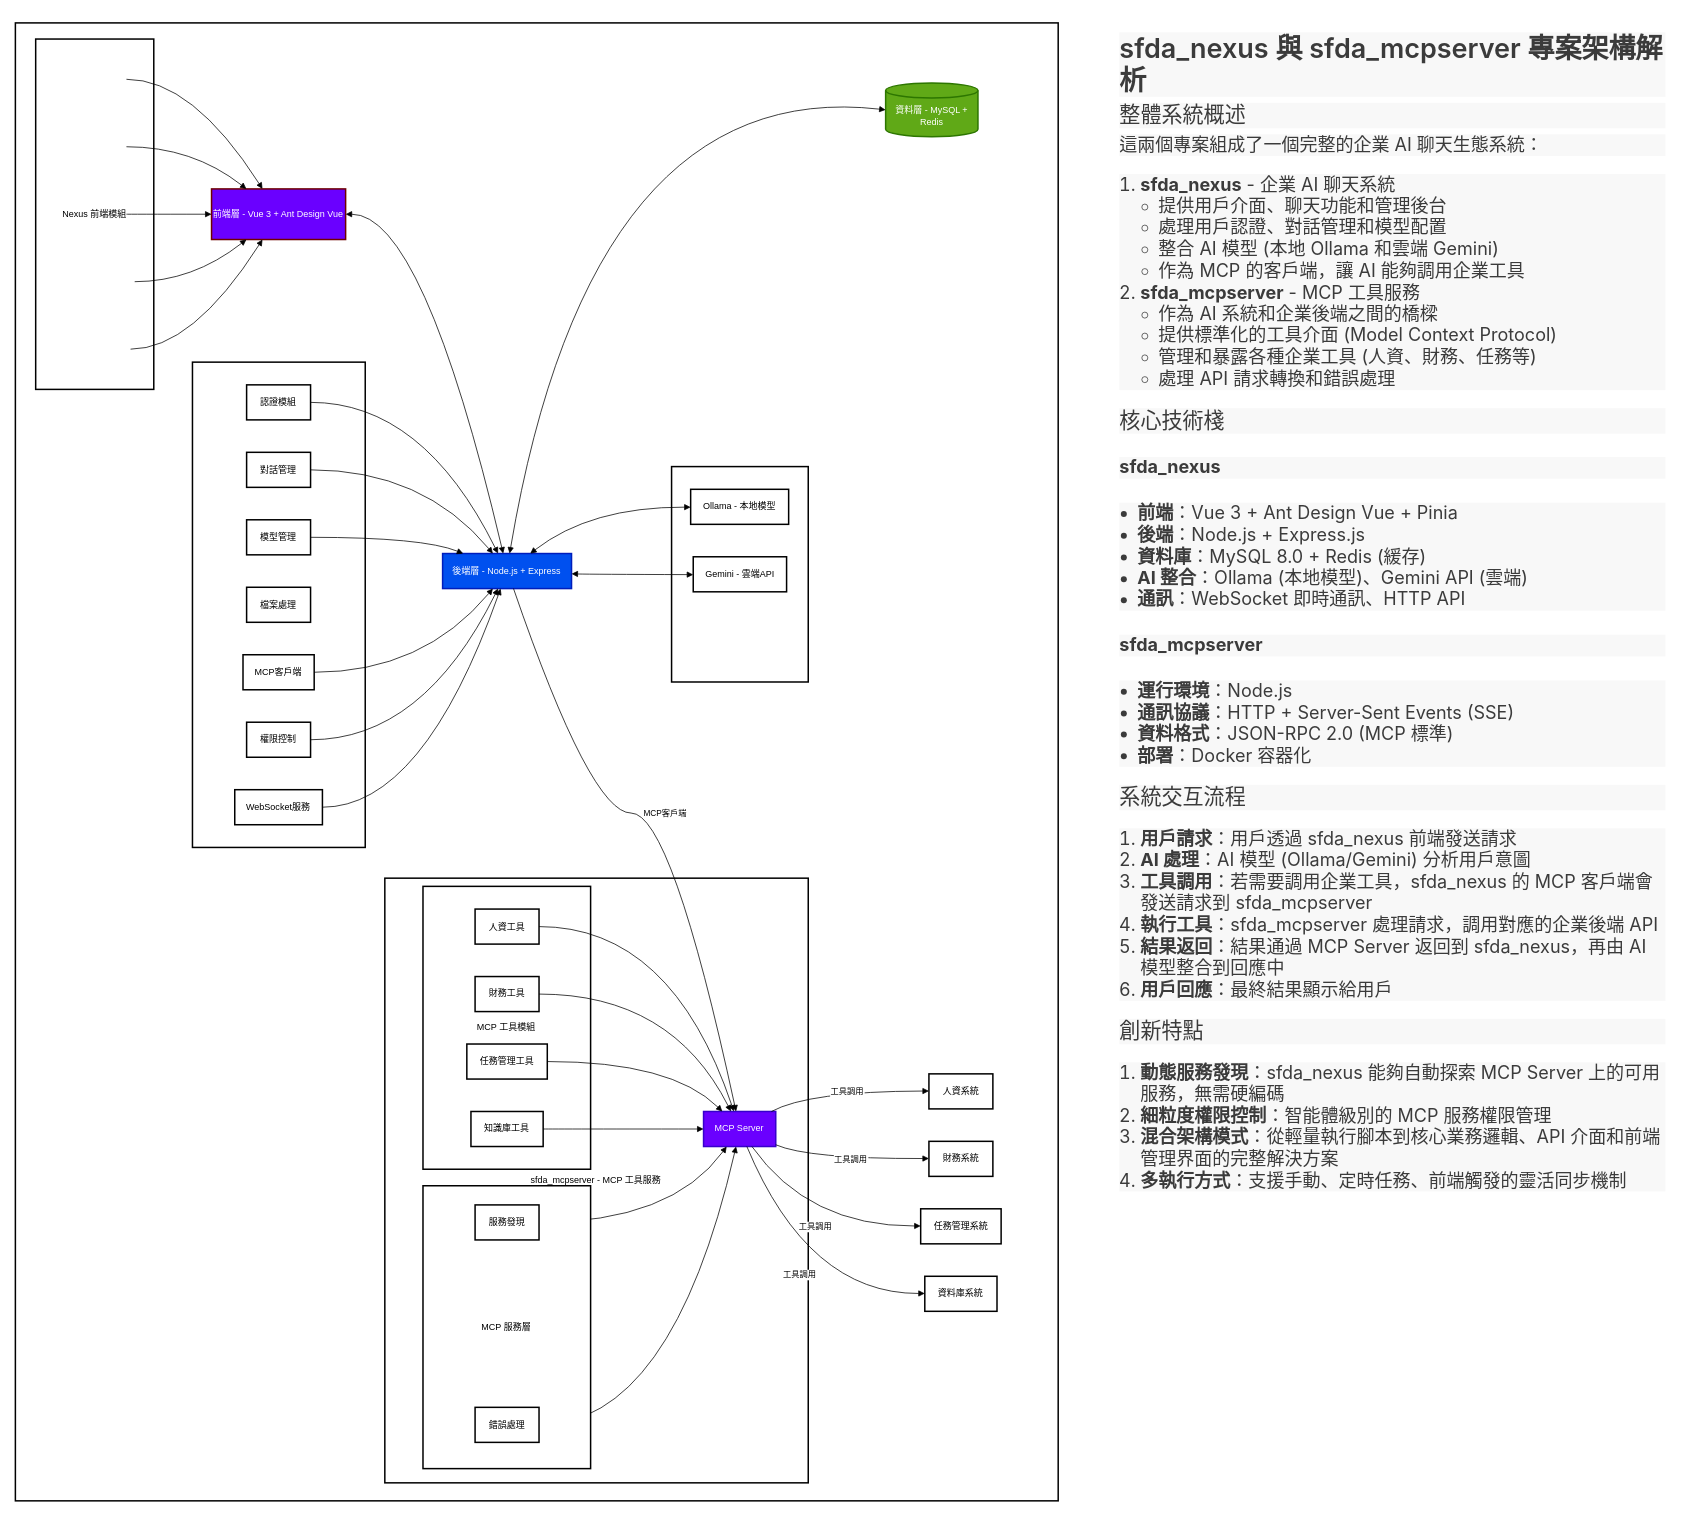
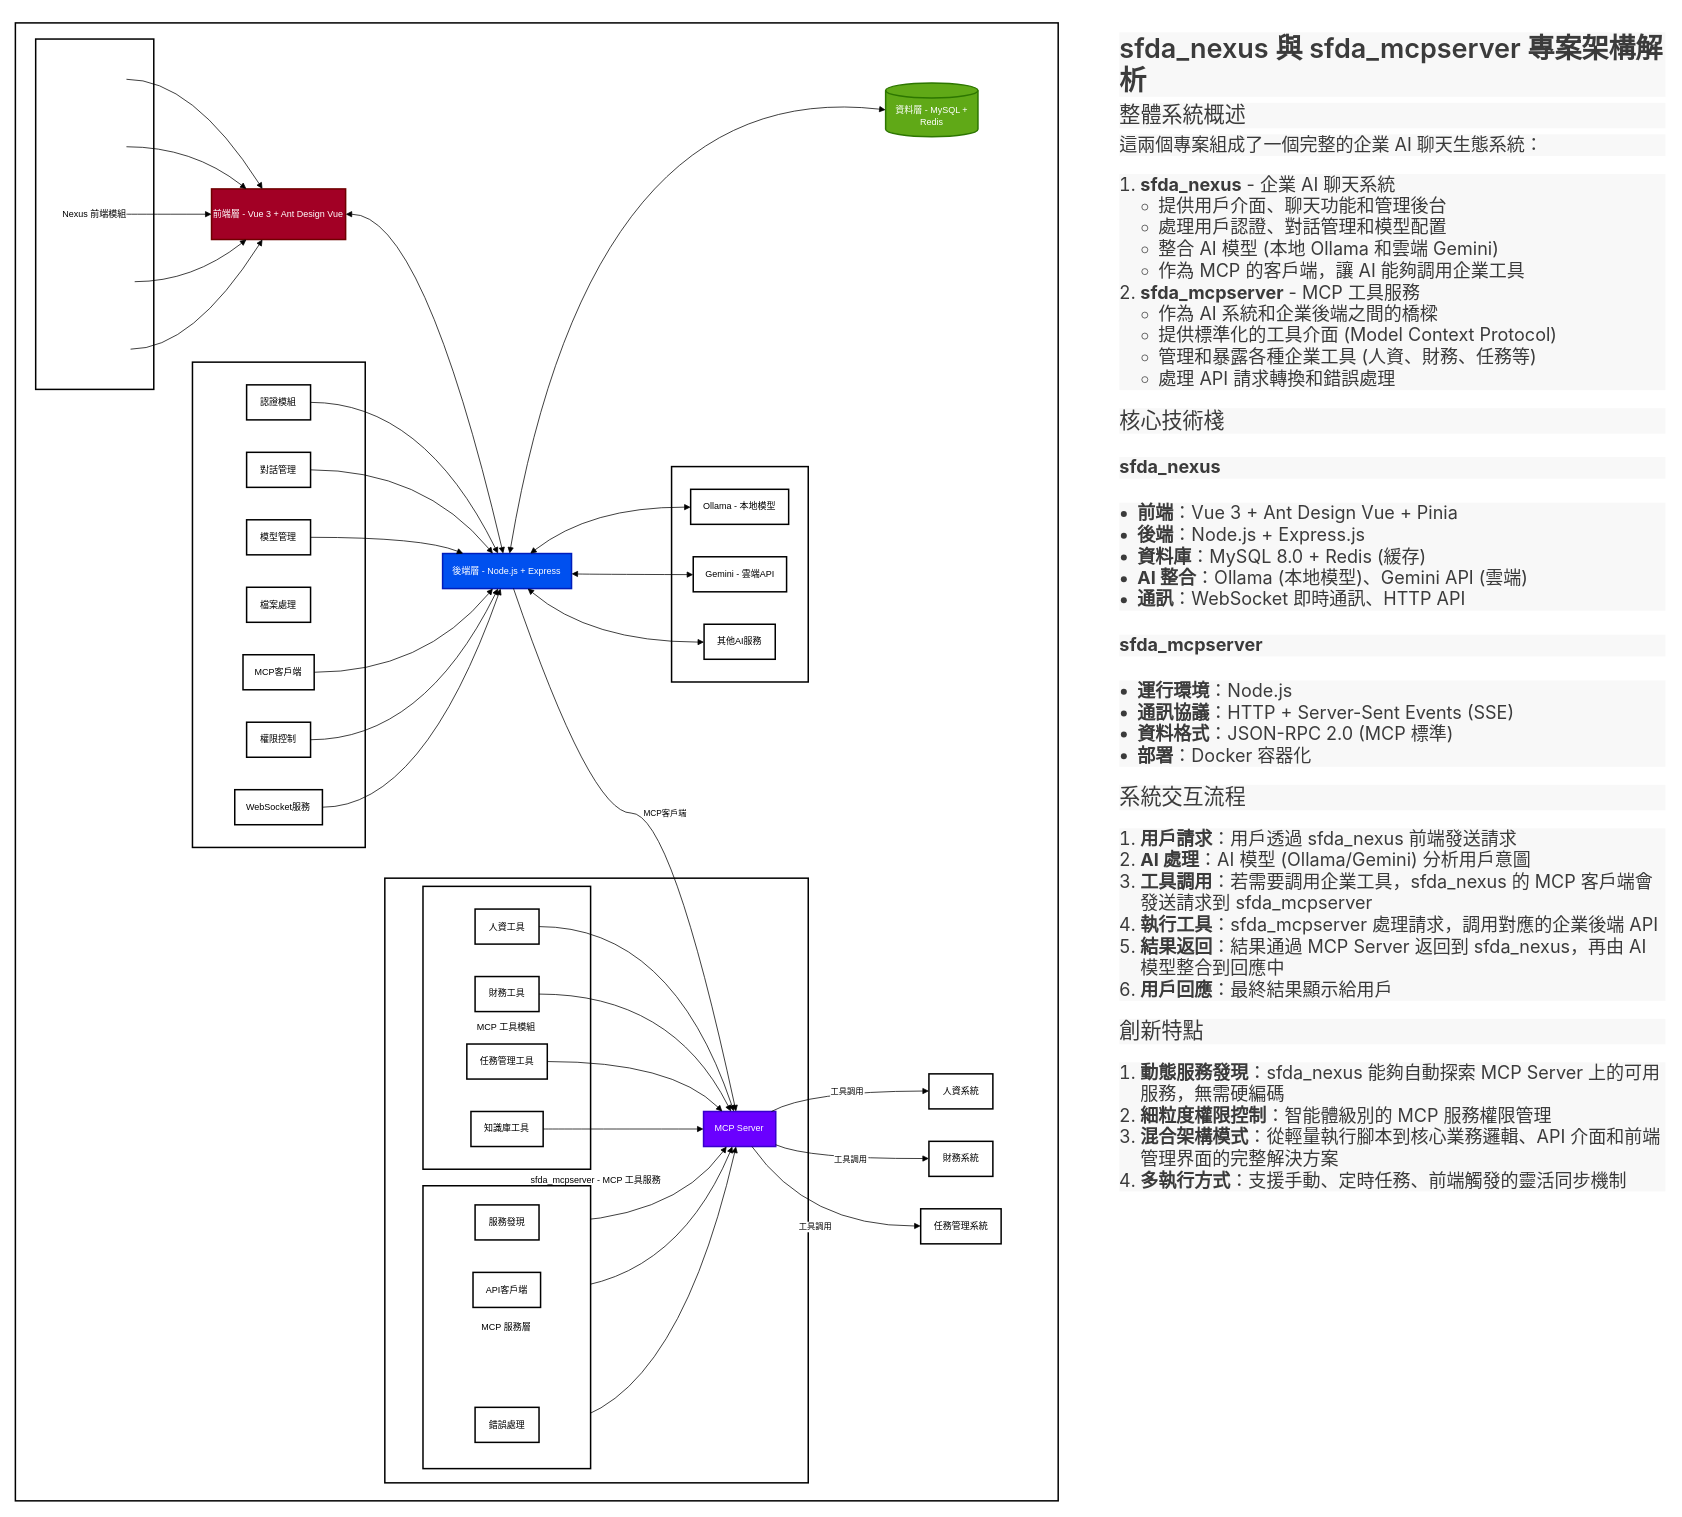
(279, 214) -> (279, 214)
none -> (611, 631)
none -> (739, 642)
none -> (676, 1235)
(811, 1247) -> none
none -> (507, 1289)
(961, 1293) -> none
